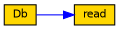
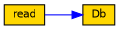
(50, 15) -> (58, 15)
